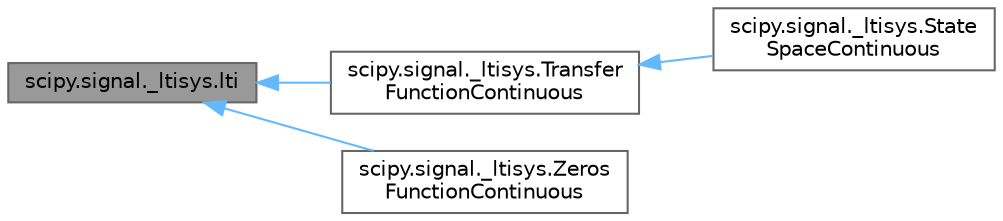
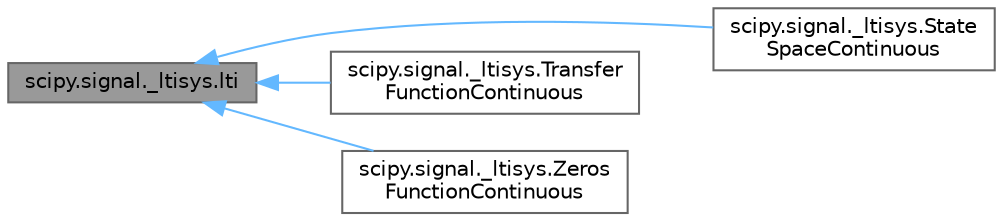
(686, 59) -> (464, 23)
